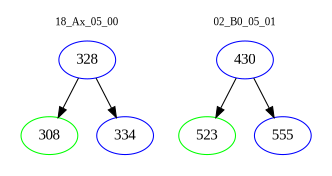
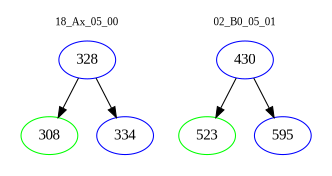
(283, 136) -> (283, 136)
